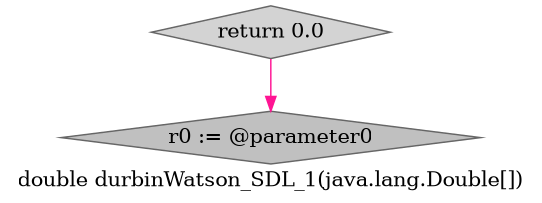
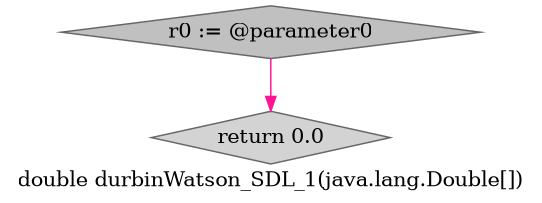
(271, 78) -> (271, 78)
